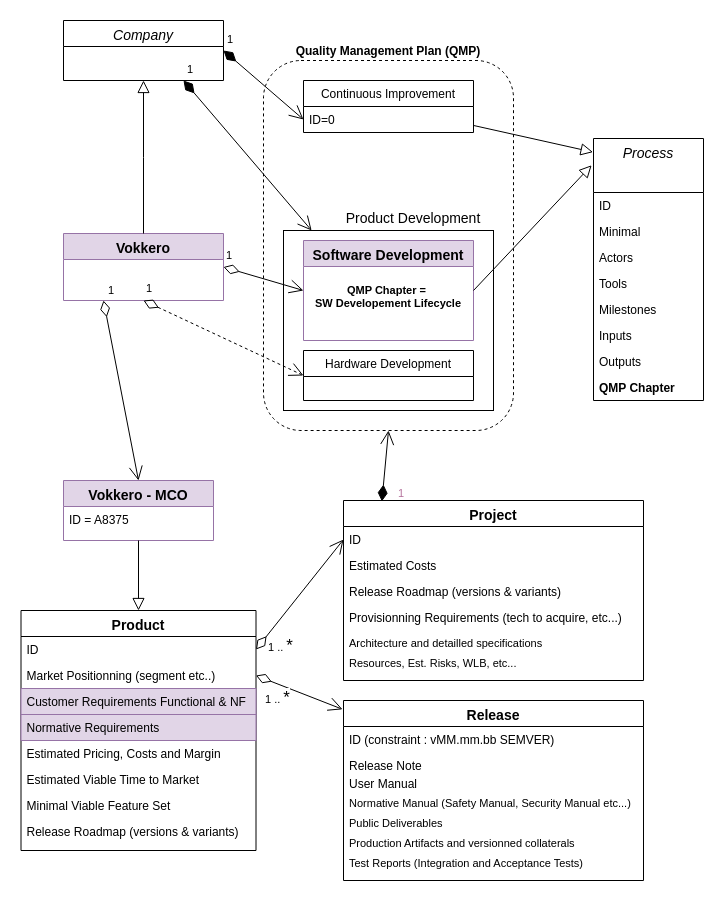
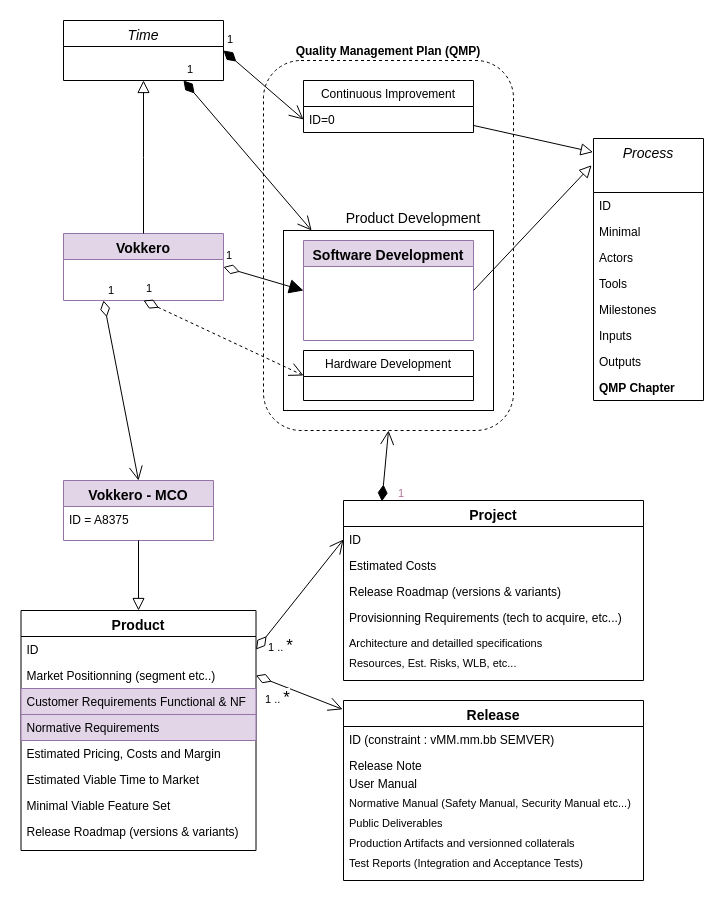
(143, 35) -> (143, 35)
(294, 288) -> (288, 286)
(389, 306) -> none
